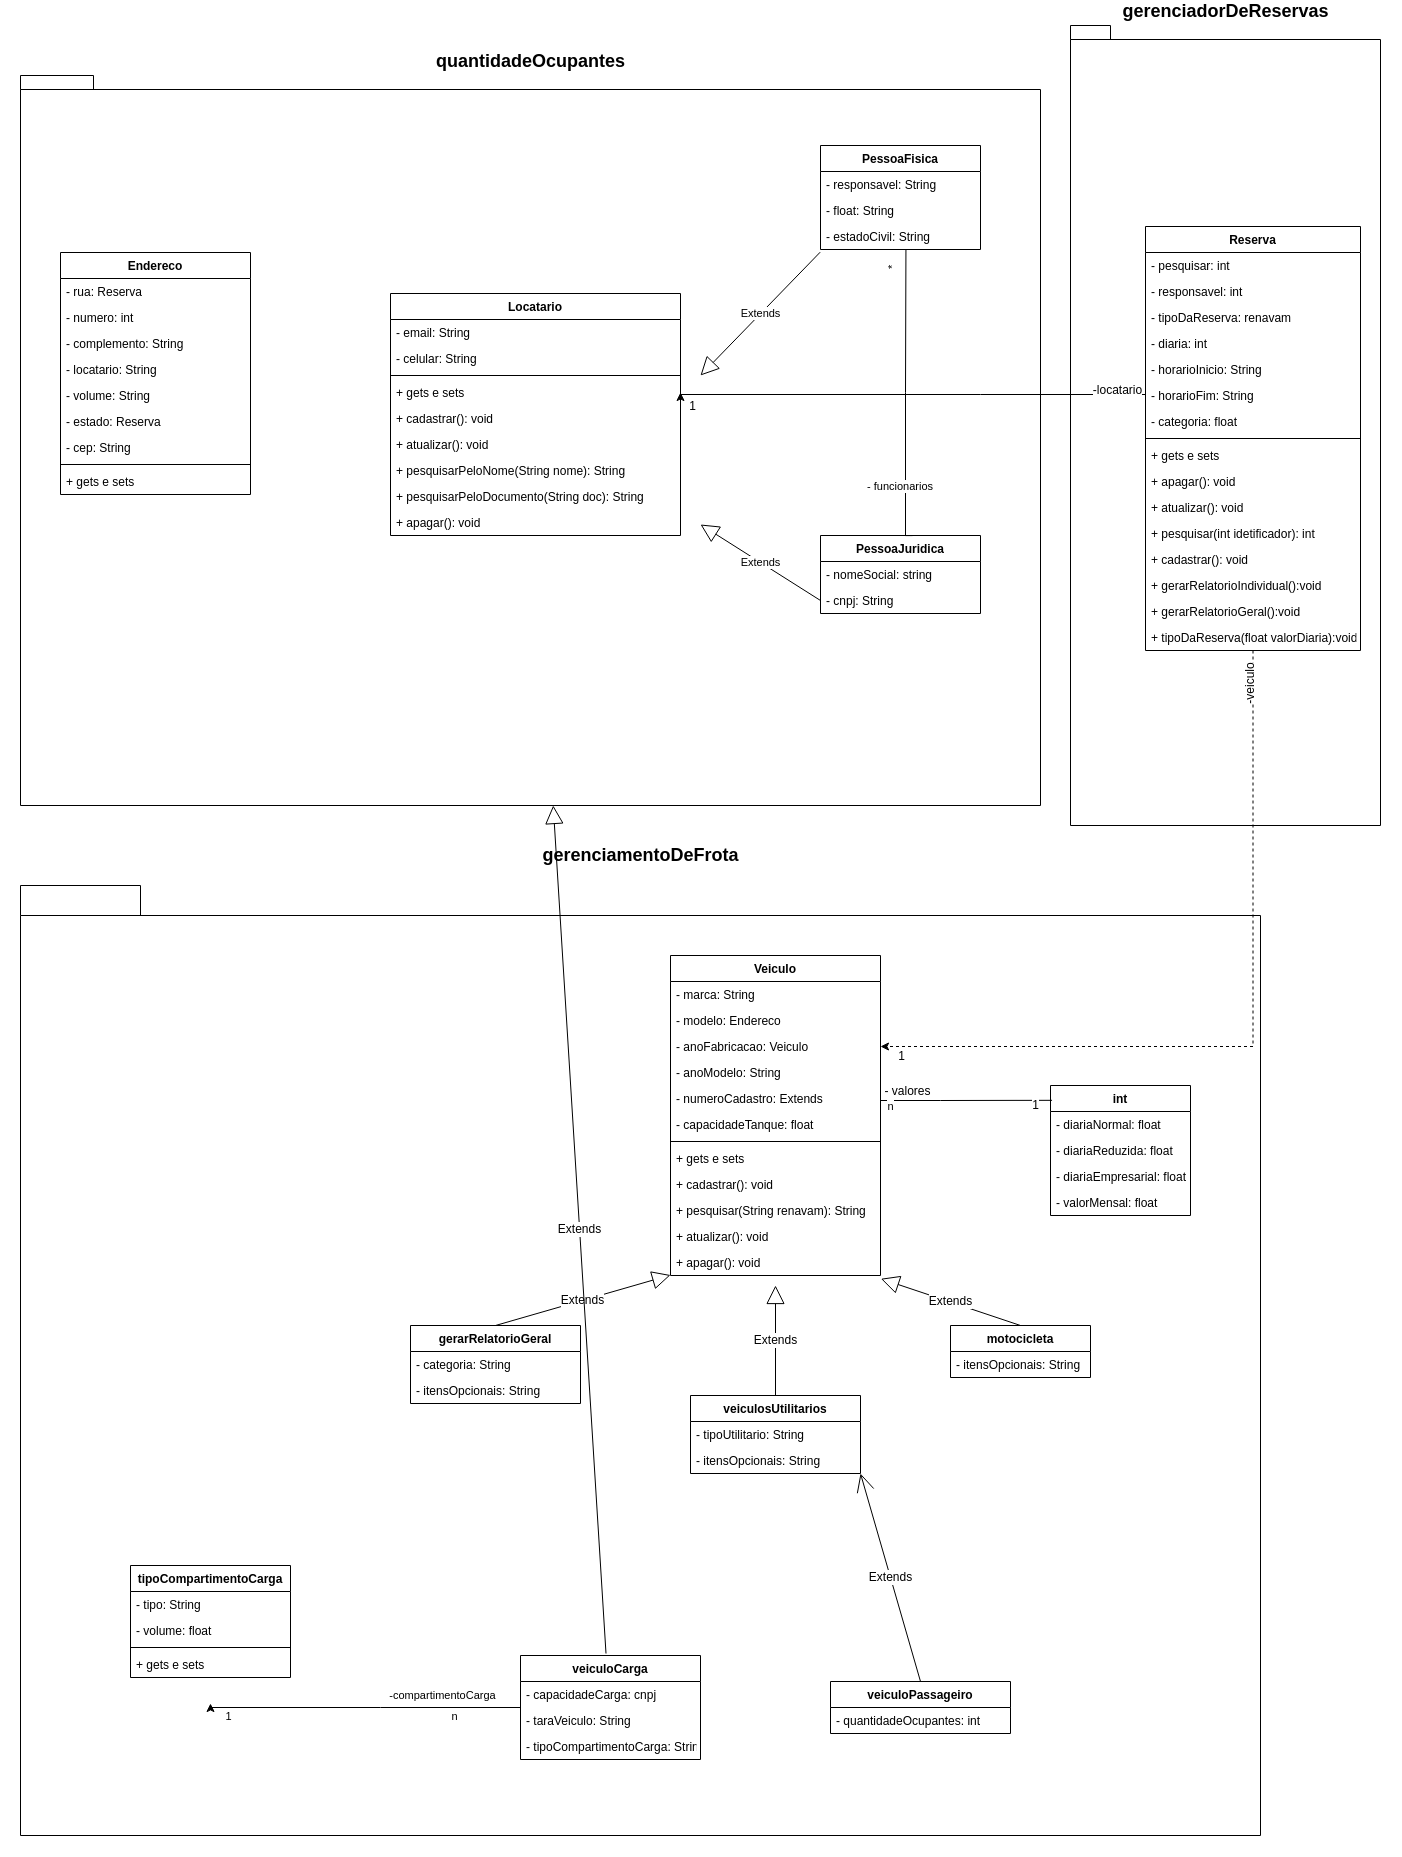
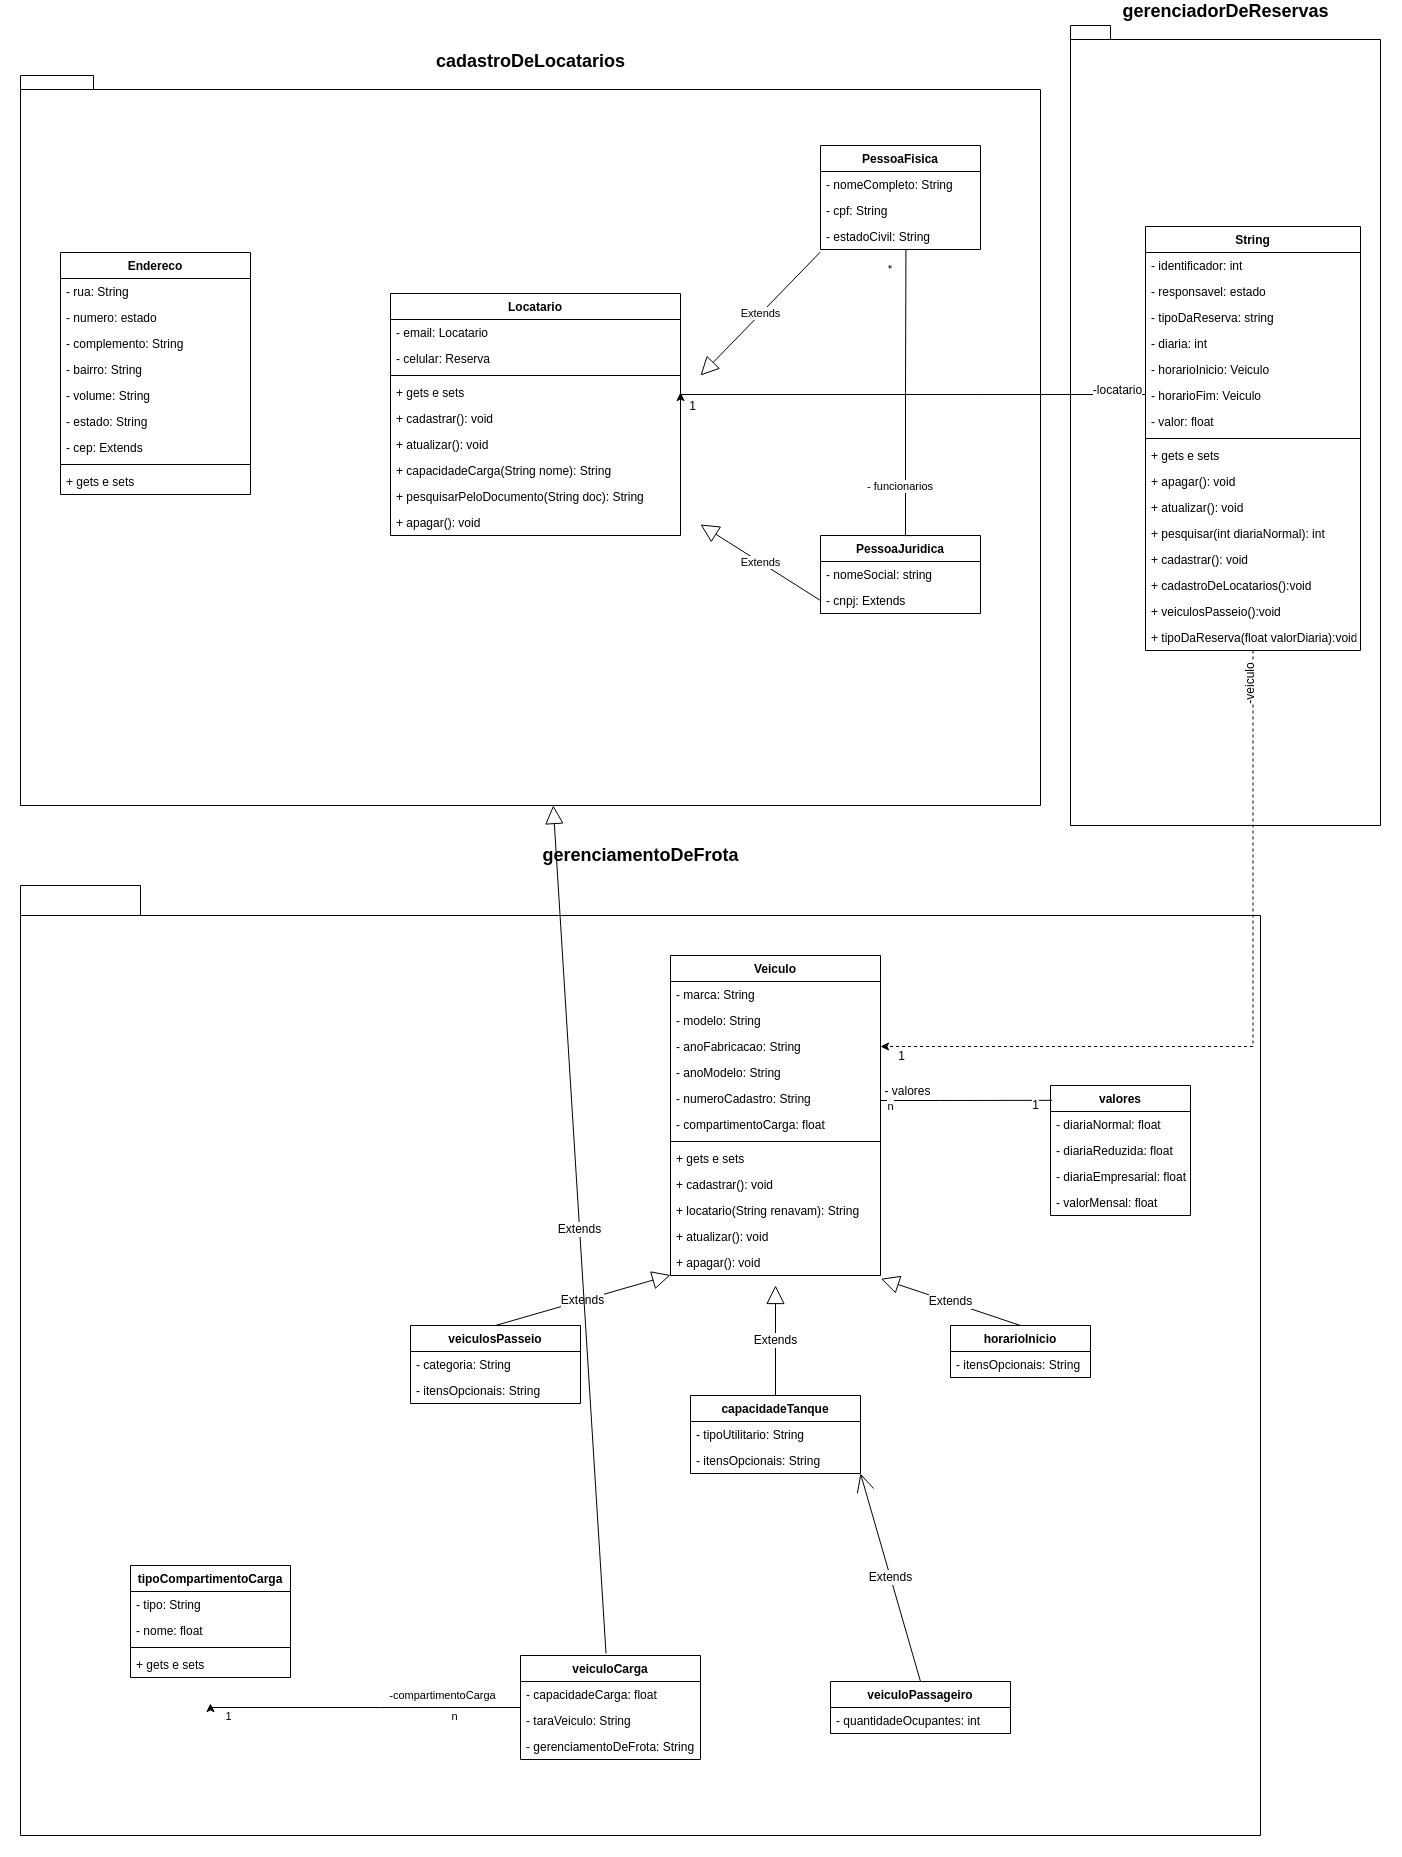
(531, 65) -> (531, 65)
(889, 185) -> (892, 185)
(869, 211) -> (863, 211)
(1253, 240) -> (1253, 240)
(1197, 266) -> (1207, 266)
(108, 292) -> (103, 292)
(1204, 292) -> (1215, 292)
(103, 318) -> (115, 318)
(1225, 318) -> (1220, 318)
(437, 333) -> (447, 333)
(444, 359) -> (449, 359)
(120, 370) -> (112, 370)
(1217, 370) -> (1219, 370)
(1209, 396) -> (1211, 396)
(118, 422) -> (114, 422)
(1204, 422) -> (1190, 422)
(103, 448) -> (108, 448)
(518, 471) -> (513, 471)
(1250, 534) -> (1250, 534)
(1249, 586) -> (1242, 586)
(867, 601) -> (872, 601)
(1236, 612) -> (1222, 612)
(730, 1021) -> (722, 1021)
(747, 1047) -> (745, 1047)
(755, 1099) -> (750, 1099)
(1120, 1099) -> (1120, 1099)
(752, 1125) -> (759, 1125)
(783, 1211) -> (781, 1211)
(495, 1339) -> (495, 1339)
(1020, 1339) -> (1020, 1339)
(775, 1409) -> (775, 1409)
(179, 1631) -> (173, 1631)
(597, 1695) -> (599, 1695)
(624, 1747) -> (619, 1747)
